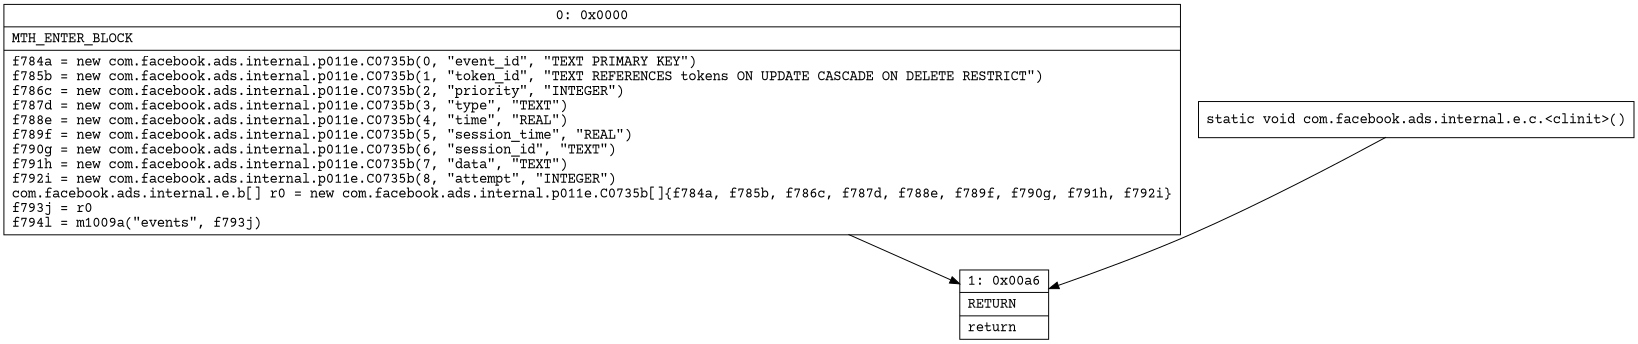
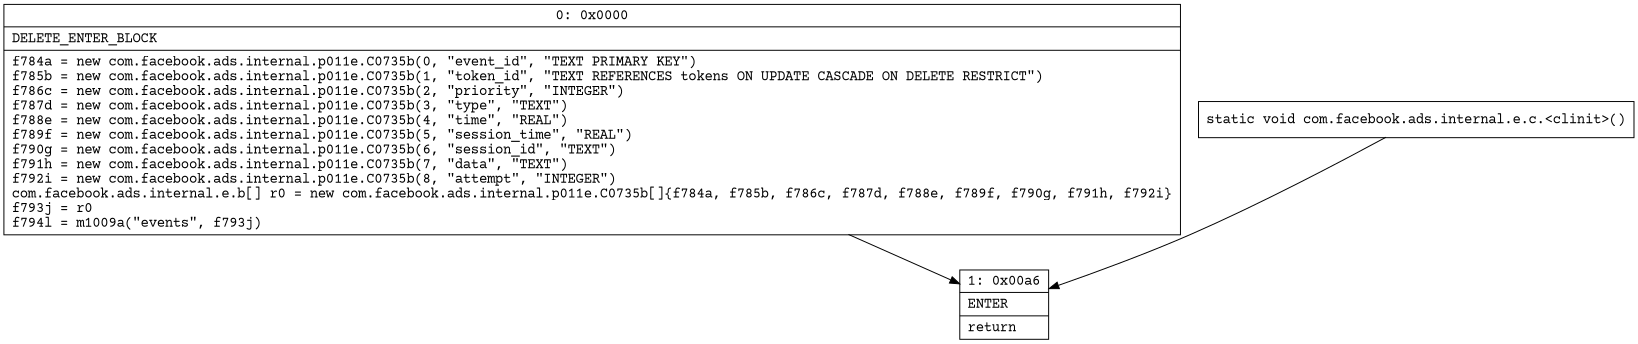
(72, 38) -> (84, 38)
(992, 304) -> (988, 304)
